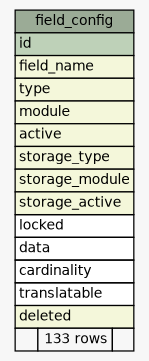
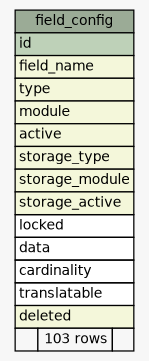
(76, 339) -> (76, 339)
